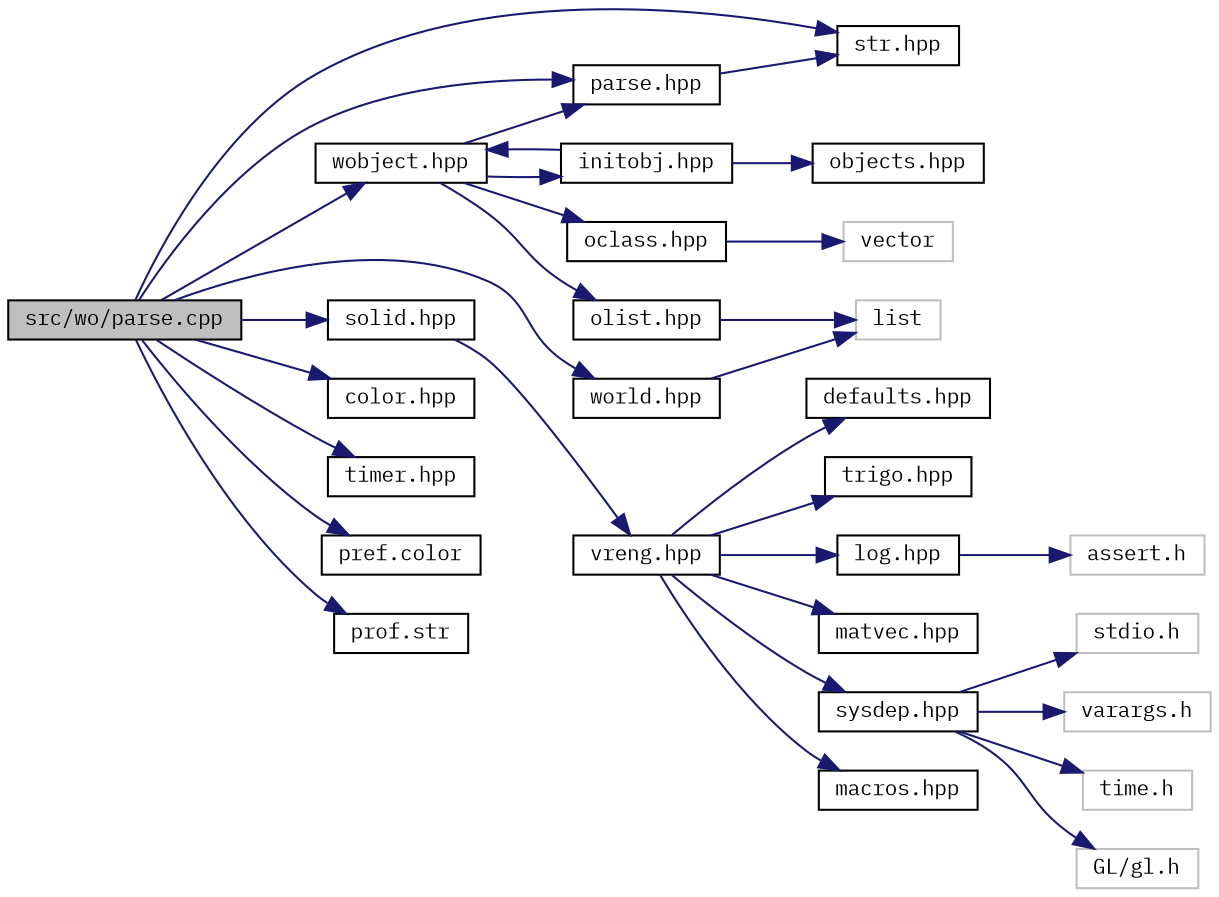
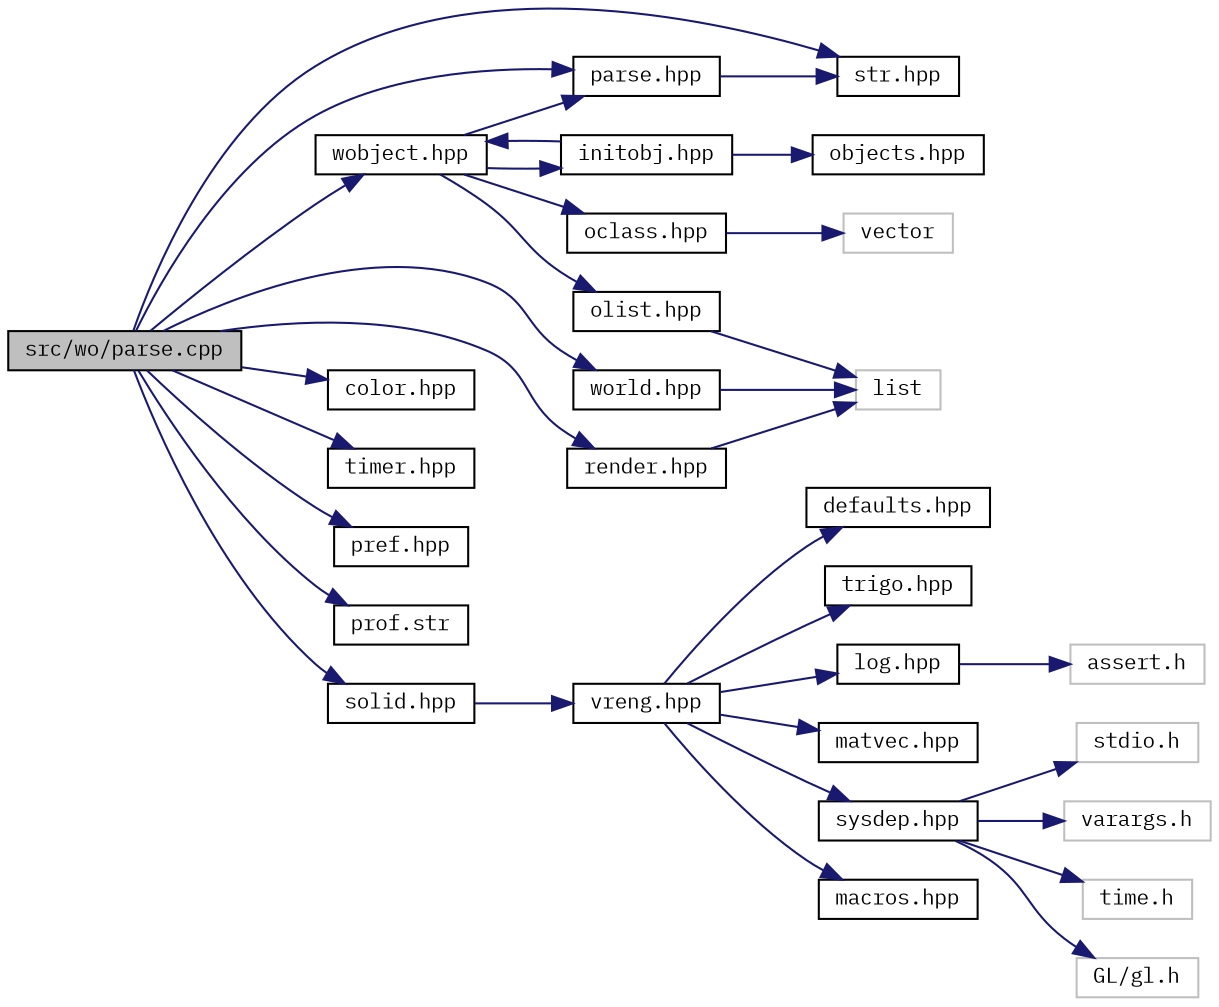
none -> (647, 468)
(401, 555) -> (401, 547)
